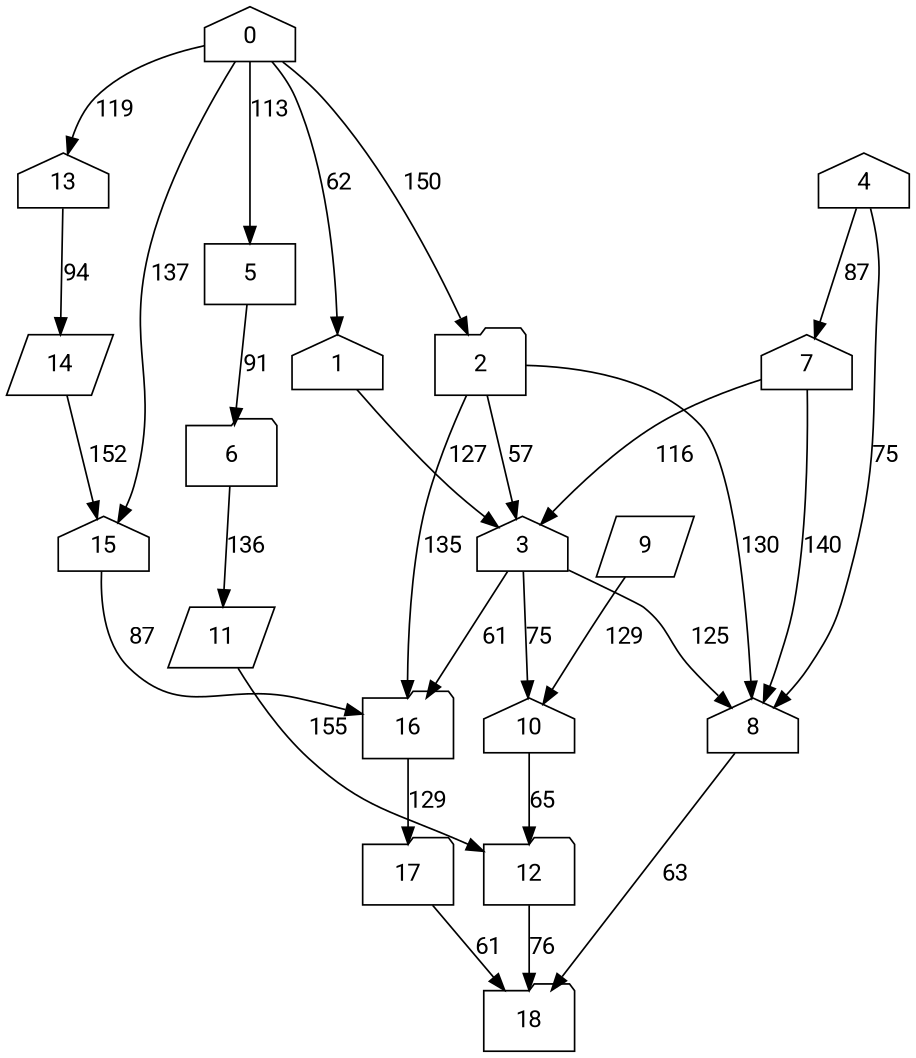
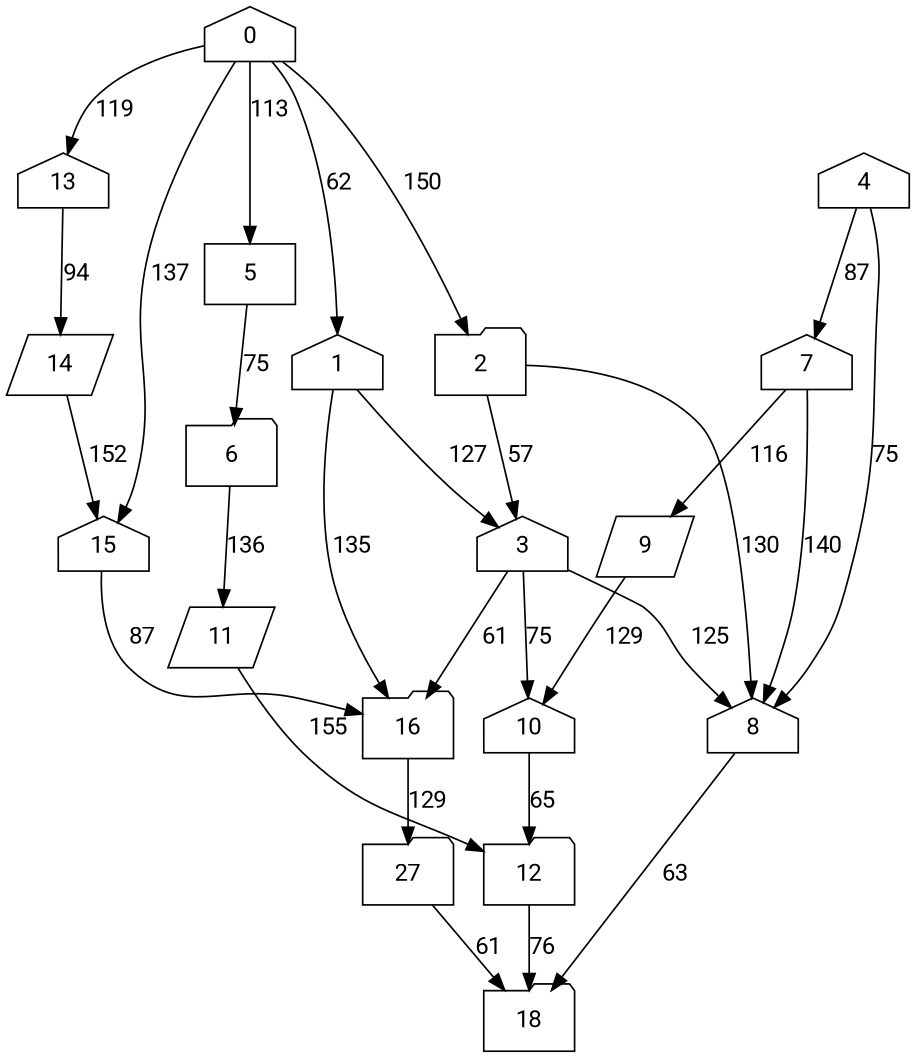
(257, 365) -> (257, 365)
(648, 431) -> (734, 447)
(420, 535) -> (327, 541)
(408, 875) -> (408, 875)
